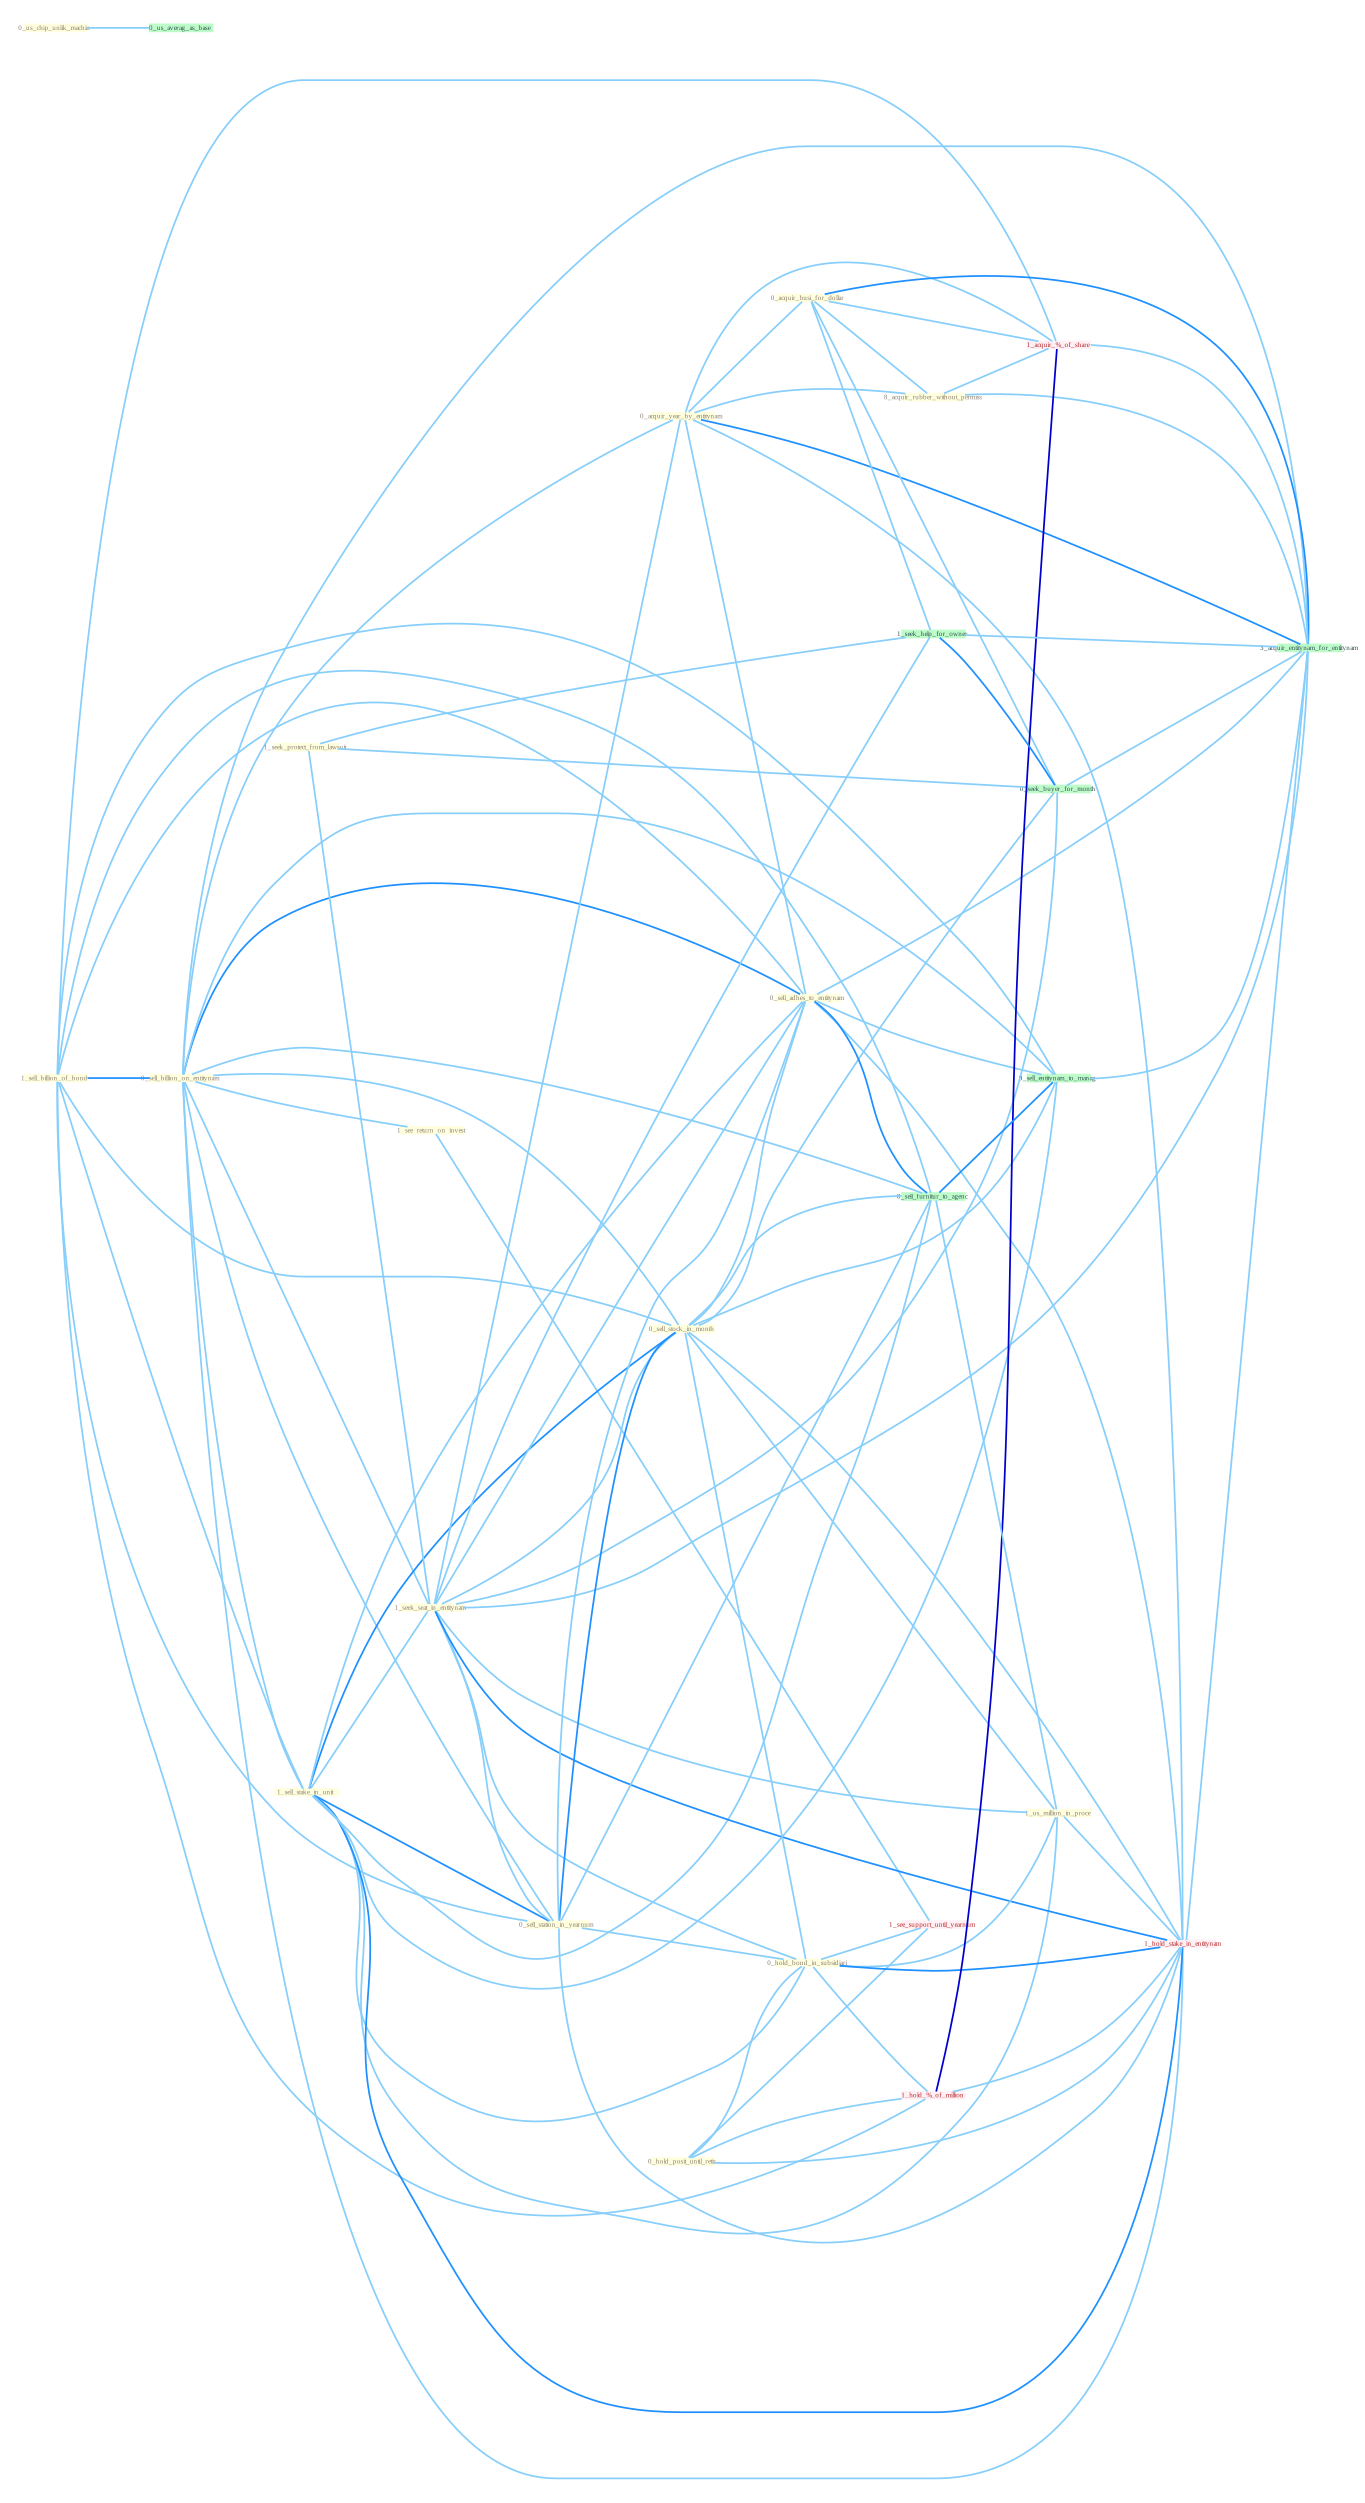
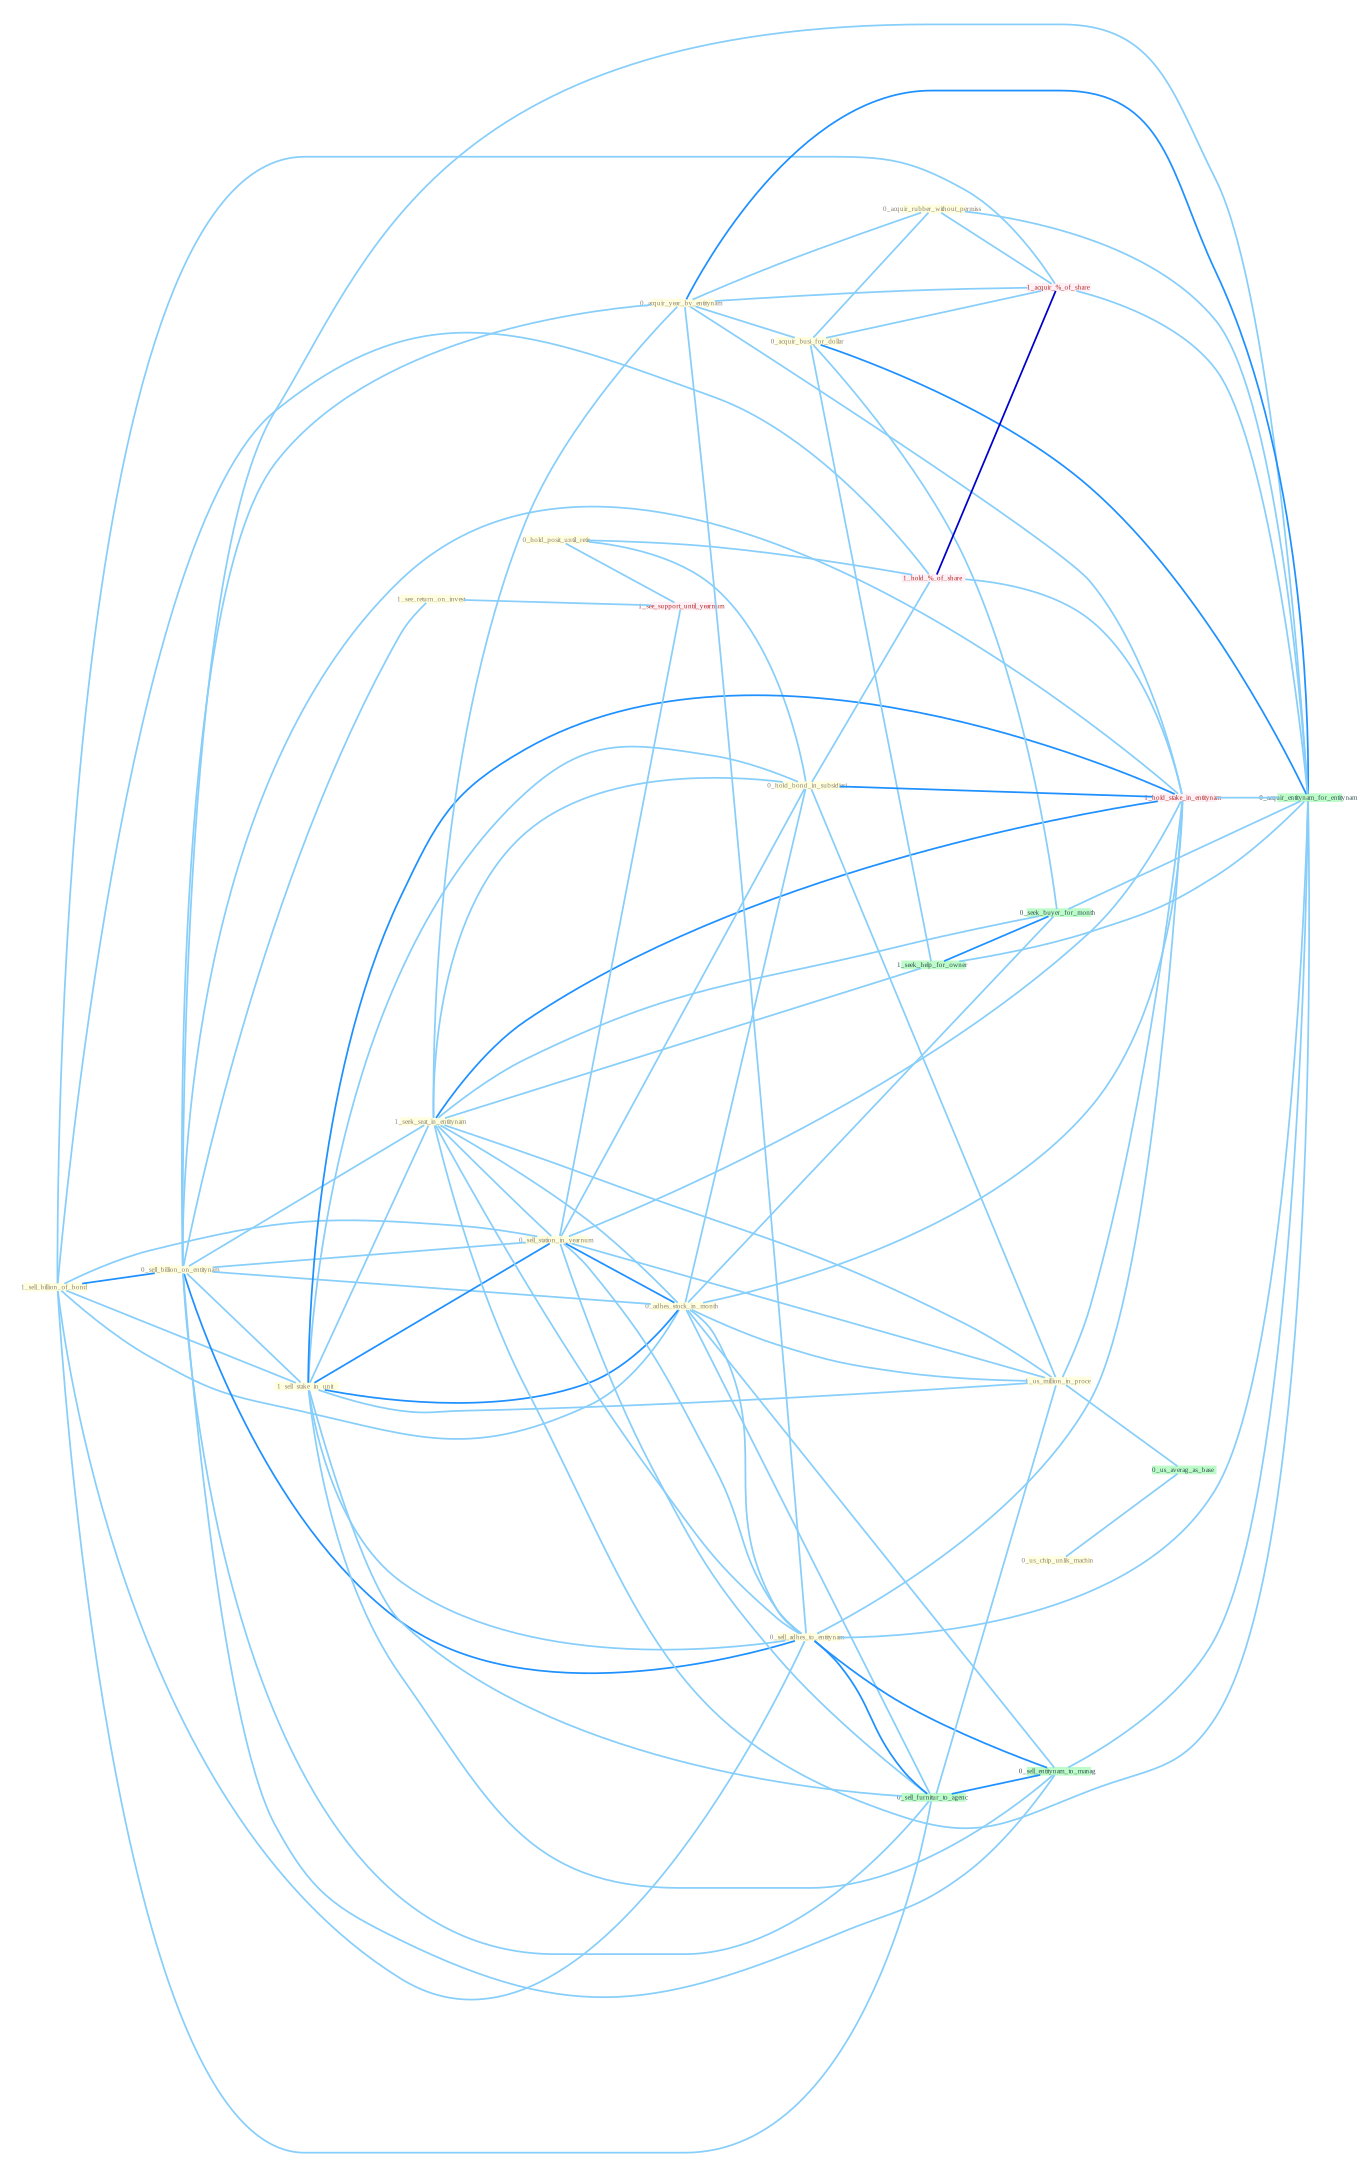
(934, 397) -> (934, 209)
(496, 627) -> none
(1310, 648) -> (1310, 798)
(307, 747) -> none
(927, 1044) -> (925, 1715)
none -> (808, 1311)
(683, 1329) -> (683, 1306)
none -> (1122, 1426)
(871, 1944) -> (620, 923)
(934, 2095) -> (934, 578)
(986, 2127) -> none
